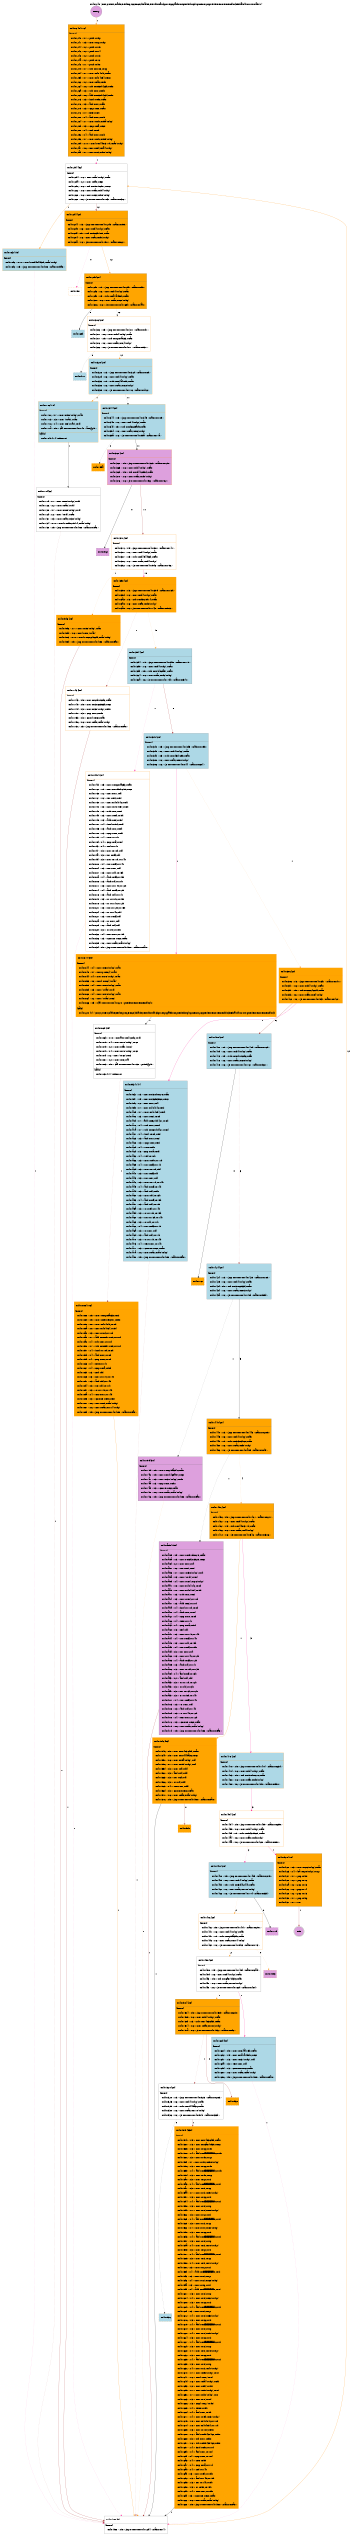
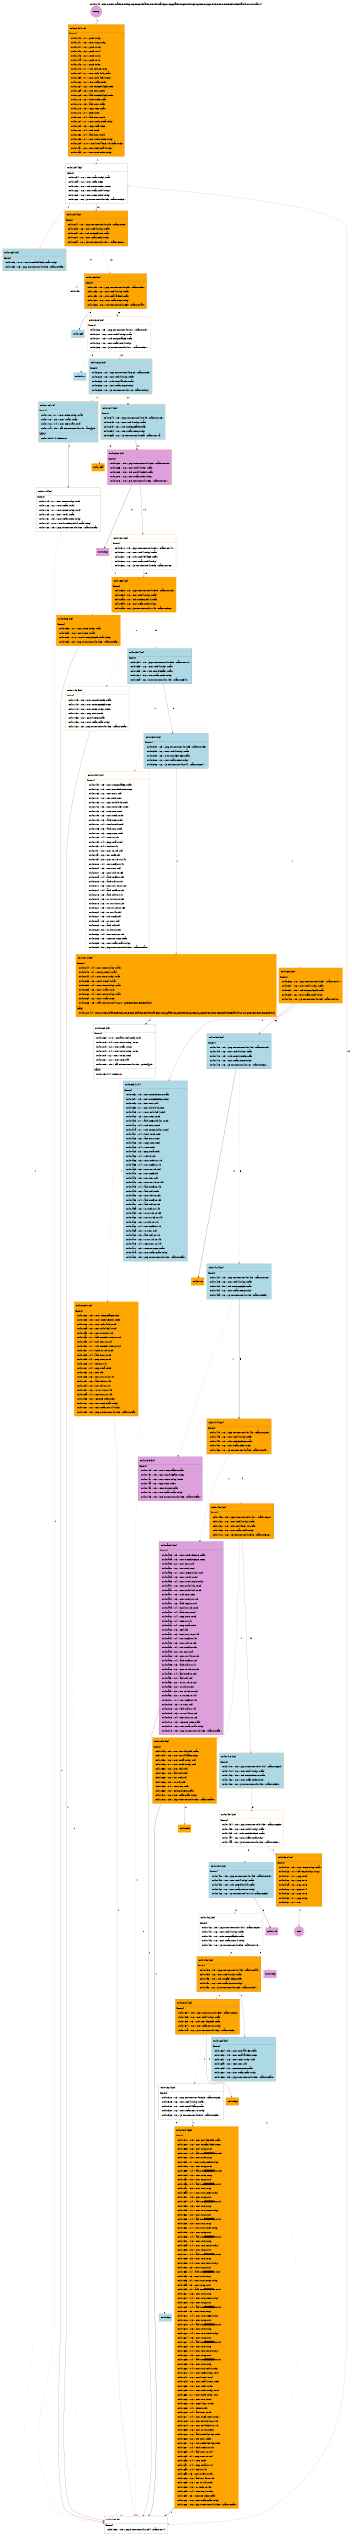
(229, 1974) -> (229, 1974)
